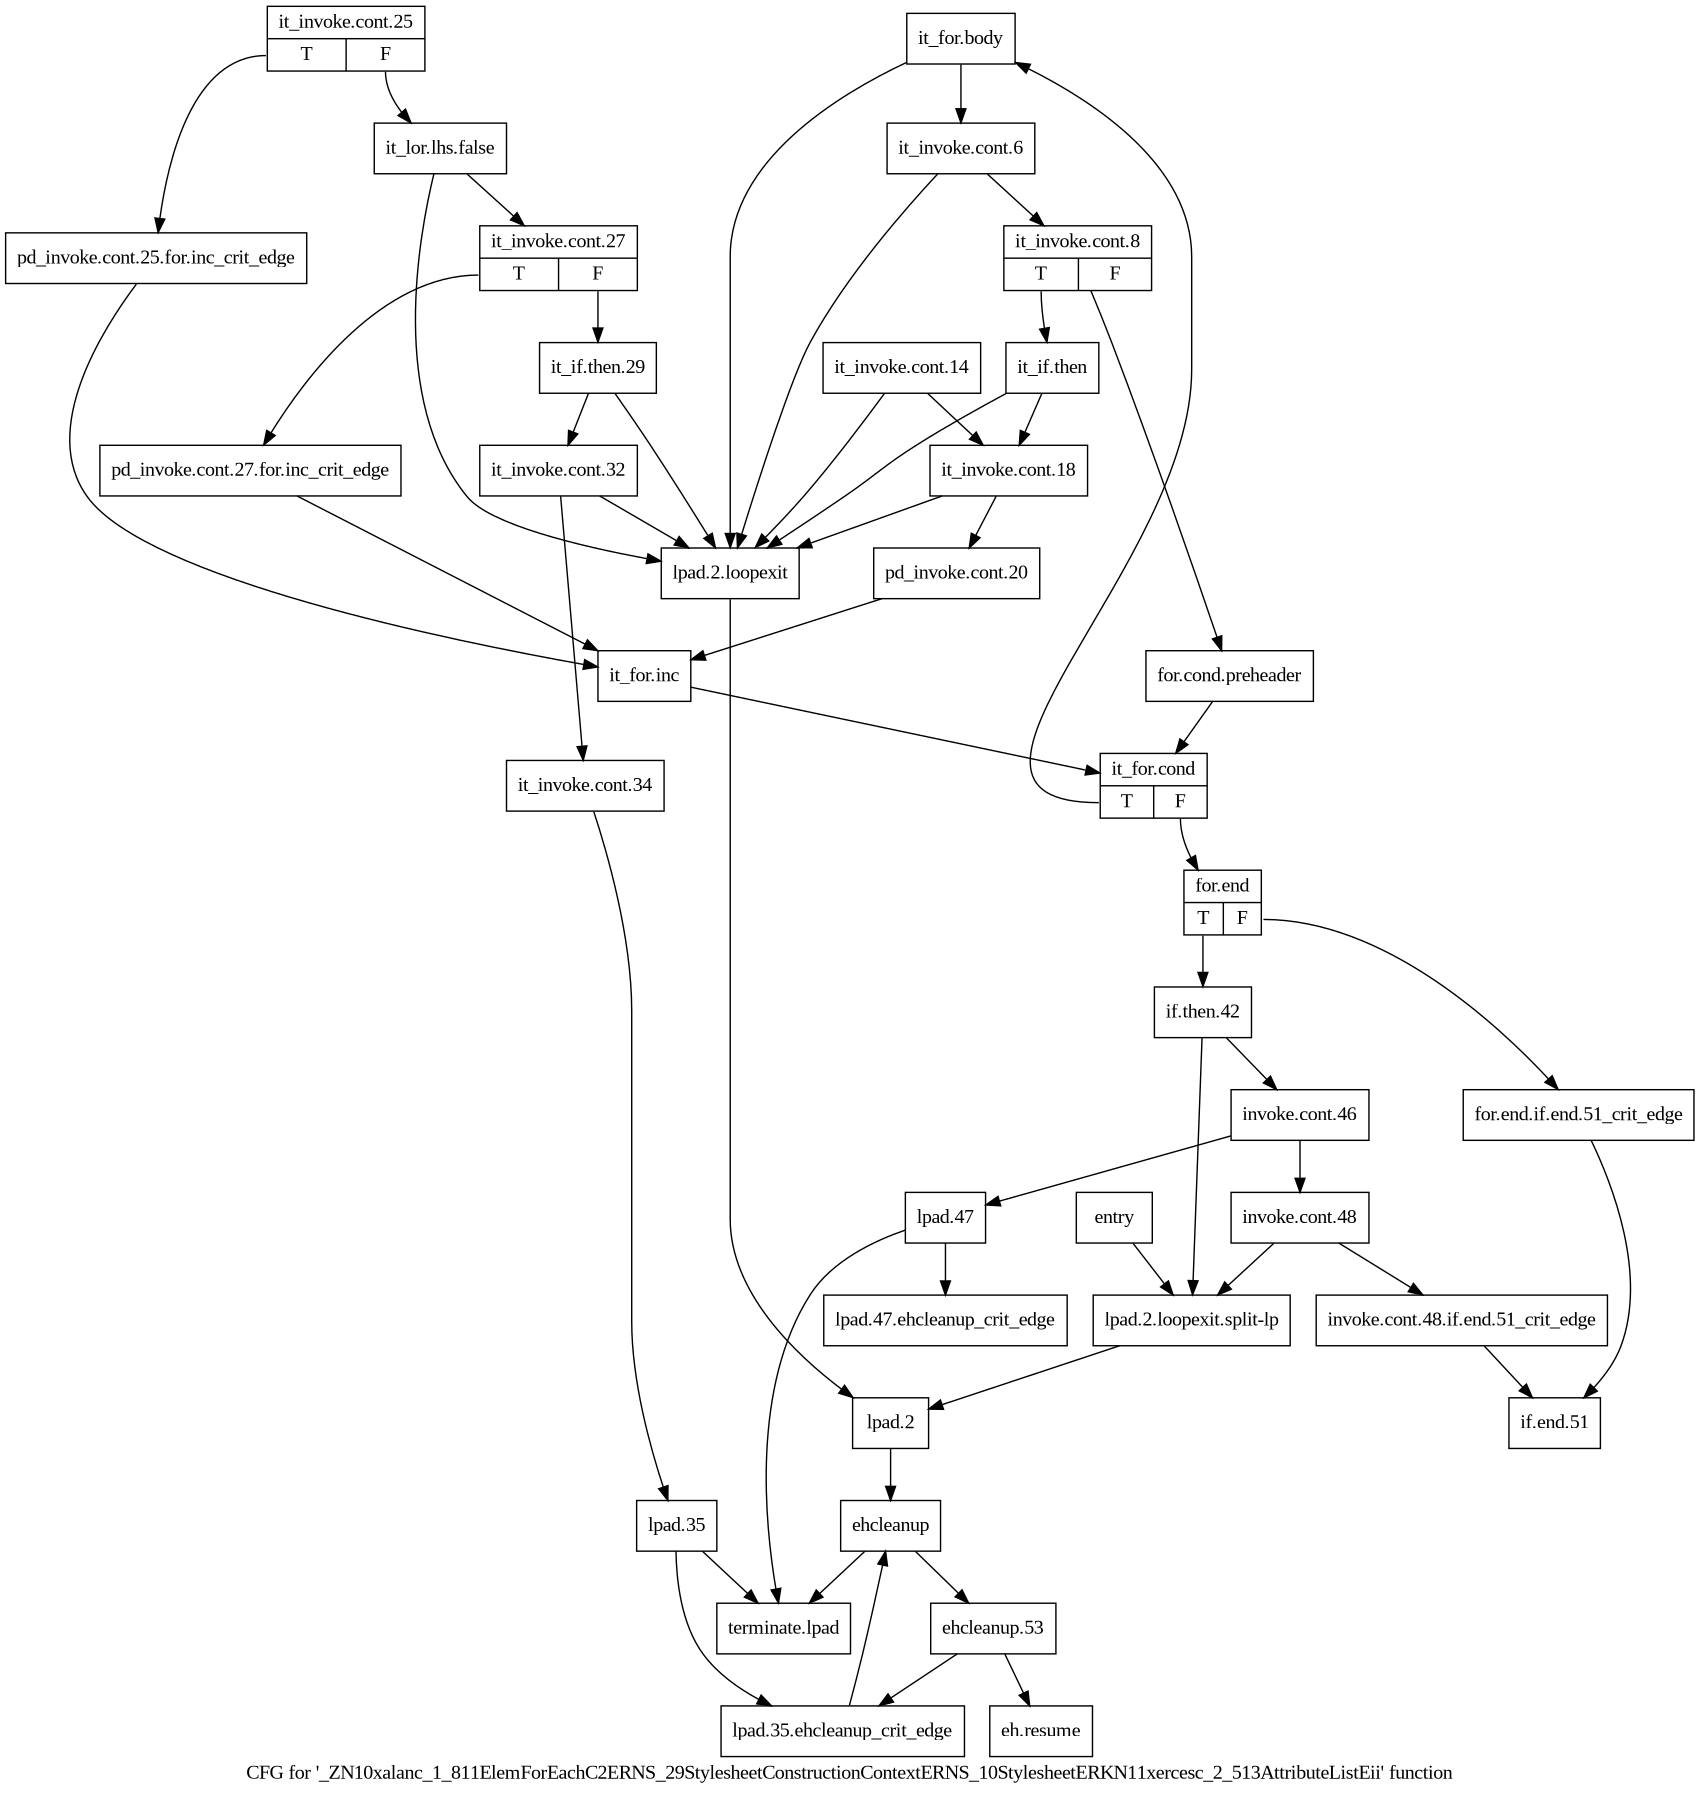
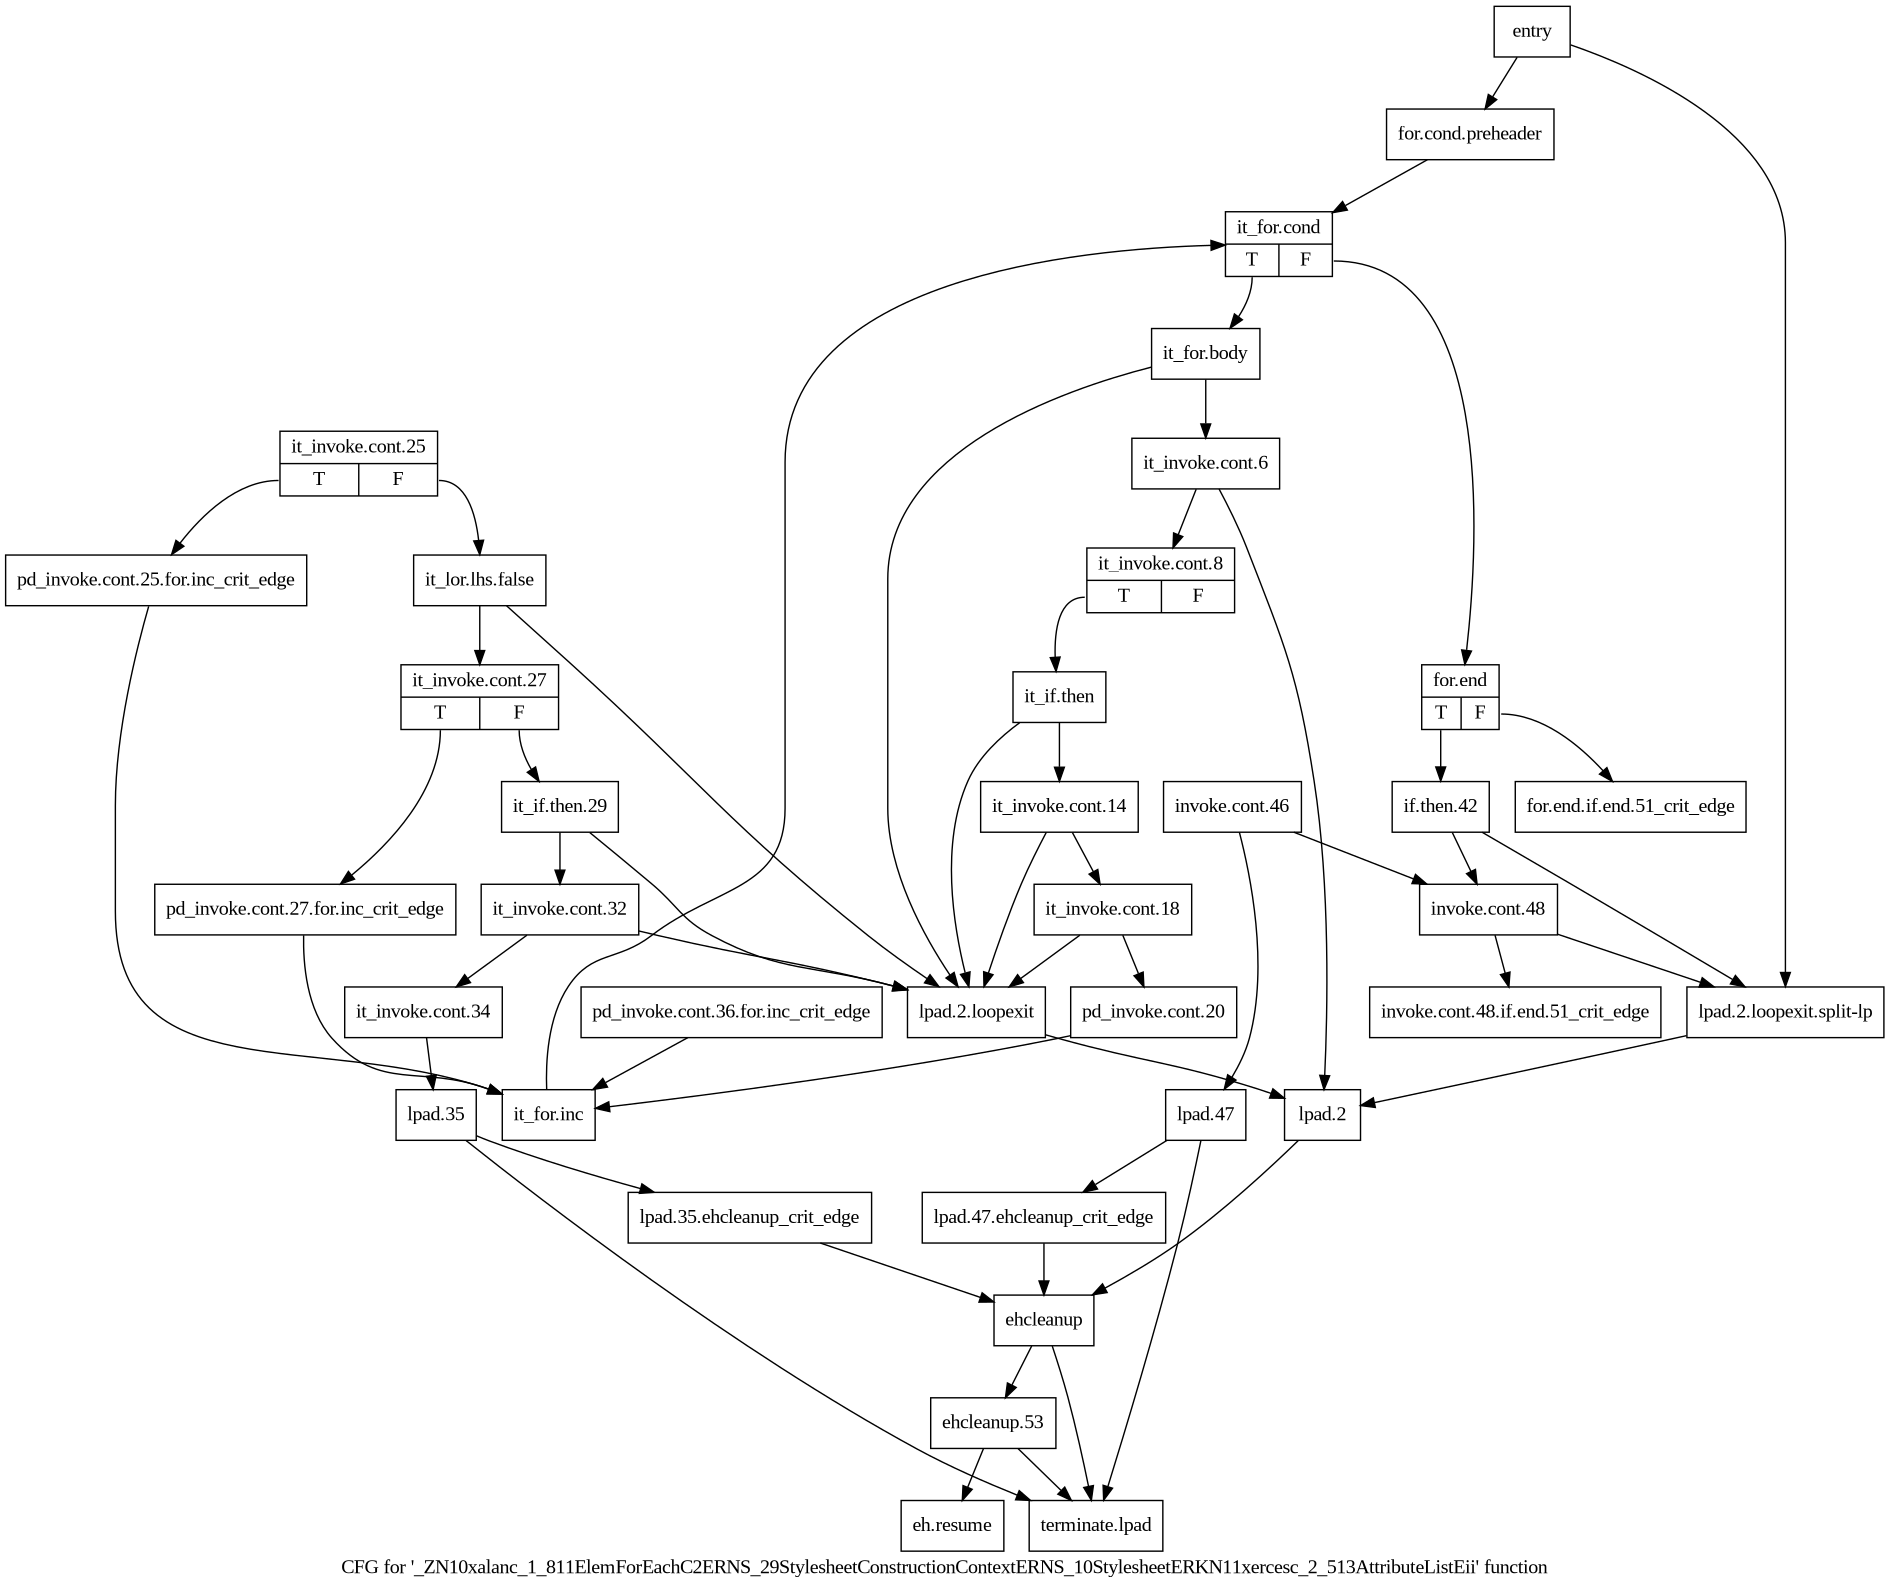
(812, 339) -> (1313, 774)
(1033, 413) -> (1059, 745)
(1156, 463) -> (1505, 77)
none -> (732, 1012)
(1247, 1059) -> (1462, 852)
none -> (1044, 1262)
(1555, 1423) -> none
(924, 1676) -> (1040, 1470)
